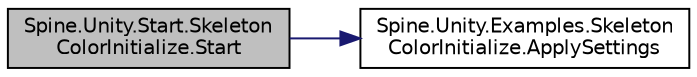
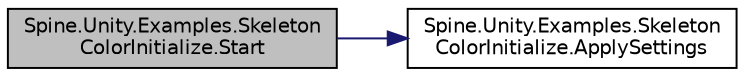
(149, 38) -> (172, 38)
